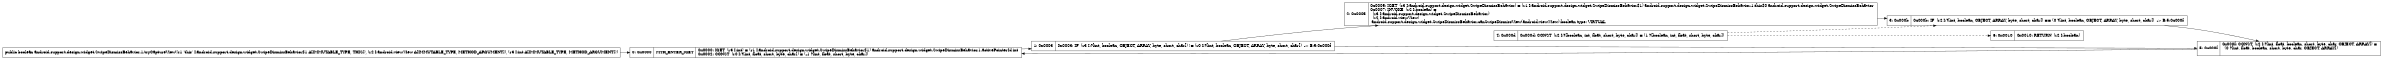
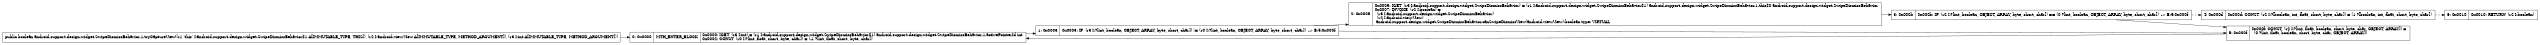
(1831, 30) -> (2195, 15)
(675, 52) -> (677, 37)
